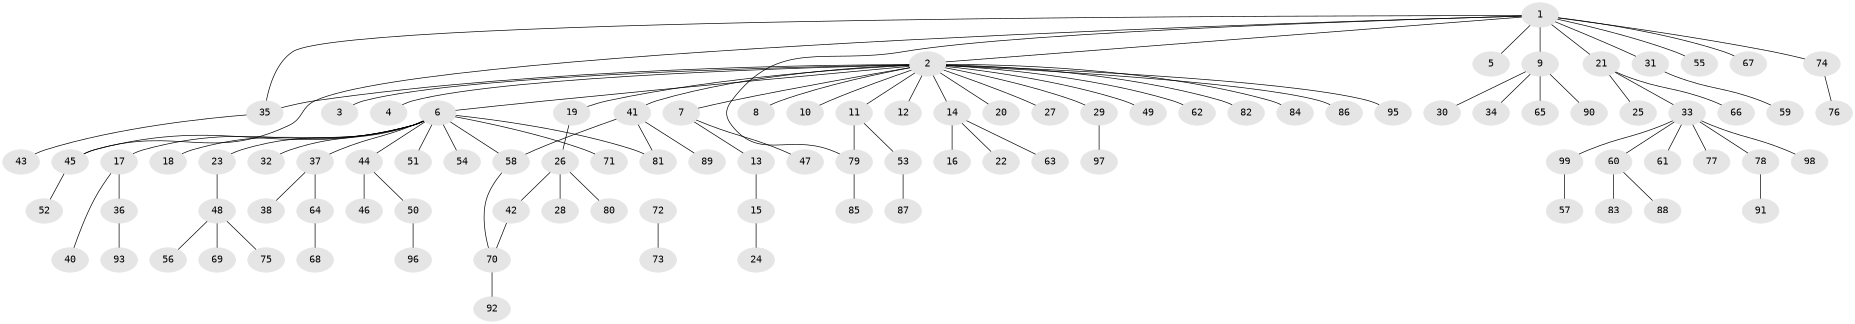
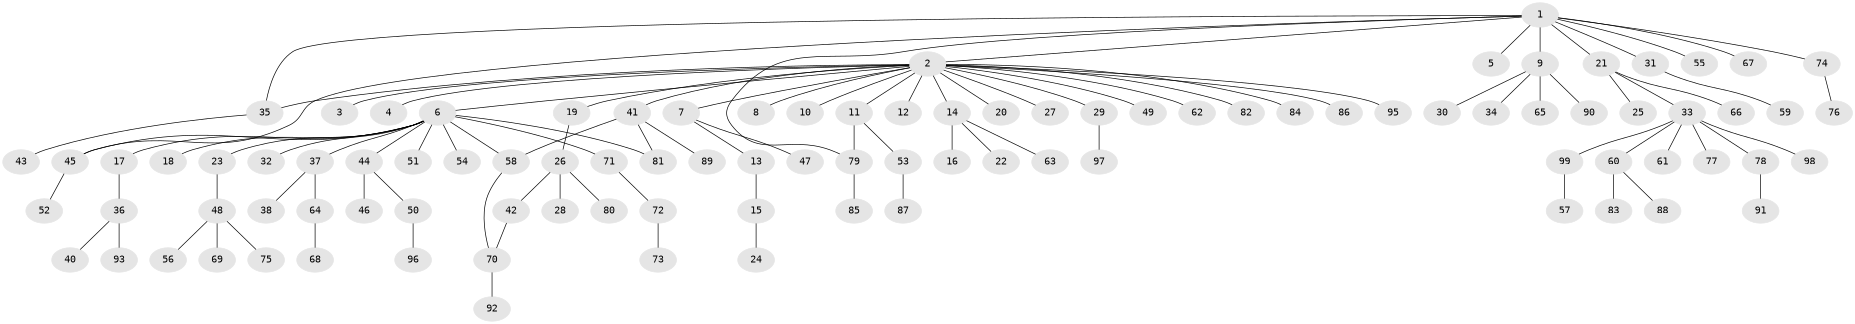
none -> (634, 186)
(89, 209) -> (95, 235)
